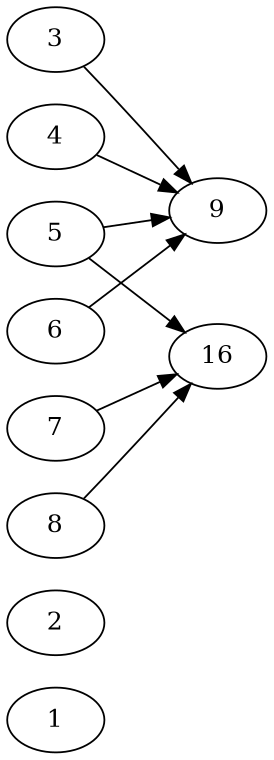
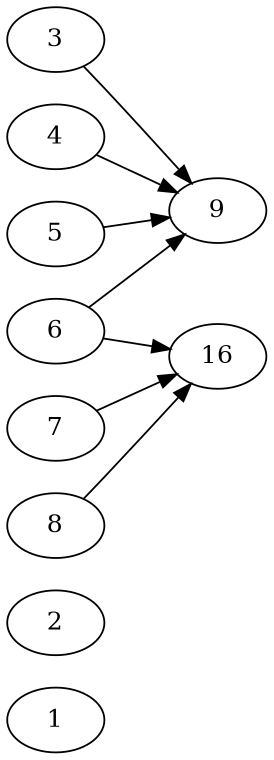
(132, 291) -> (128, 342)
